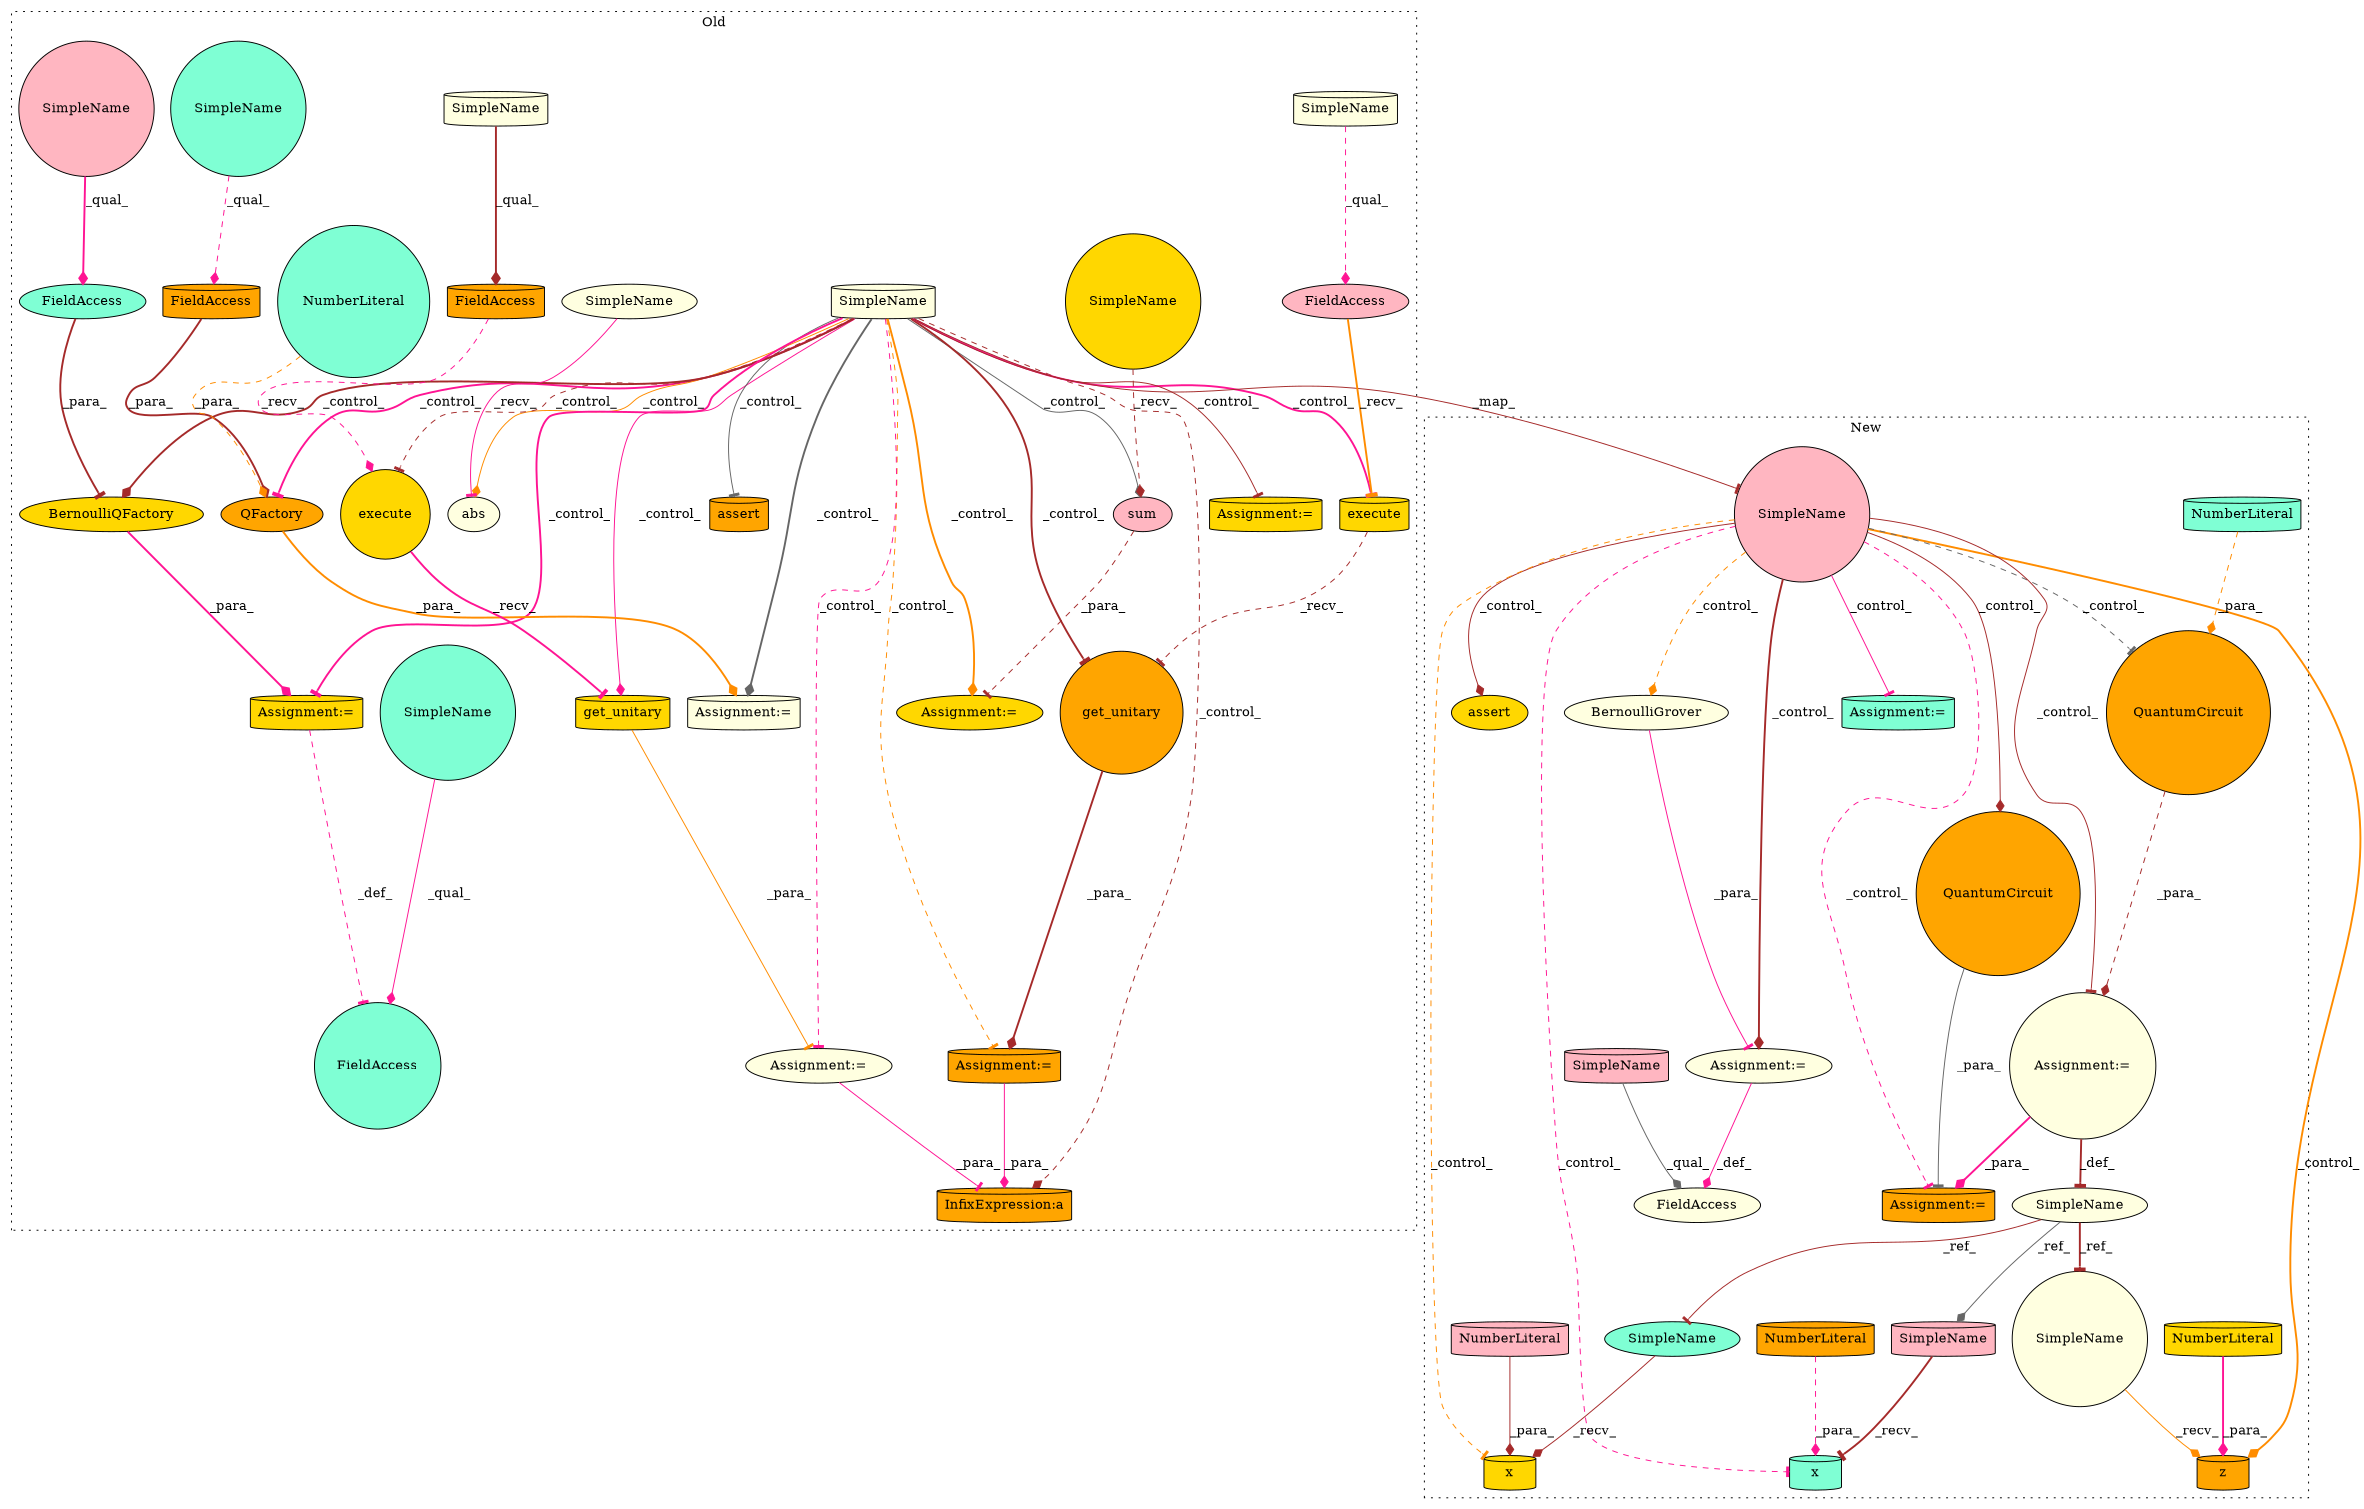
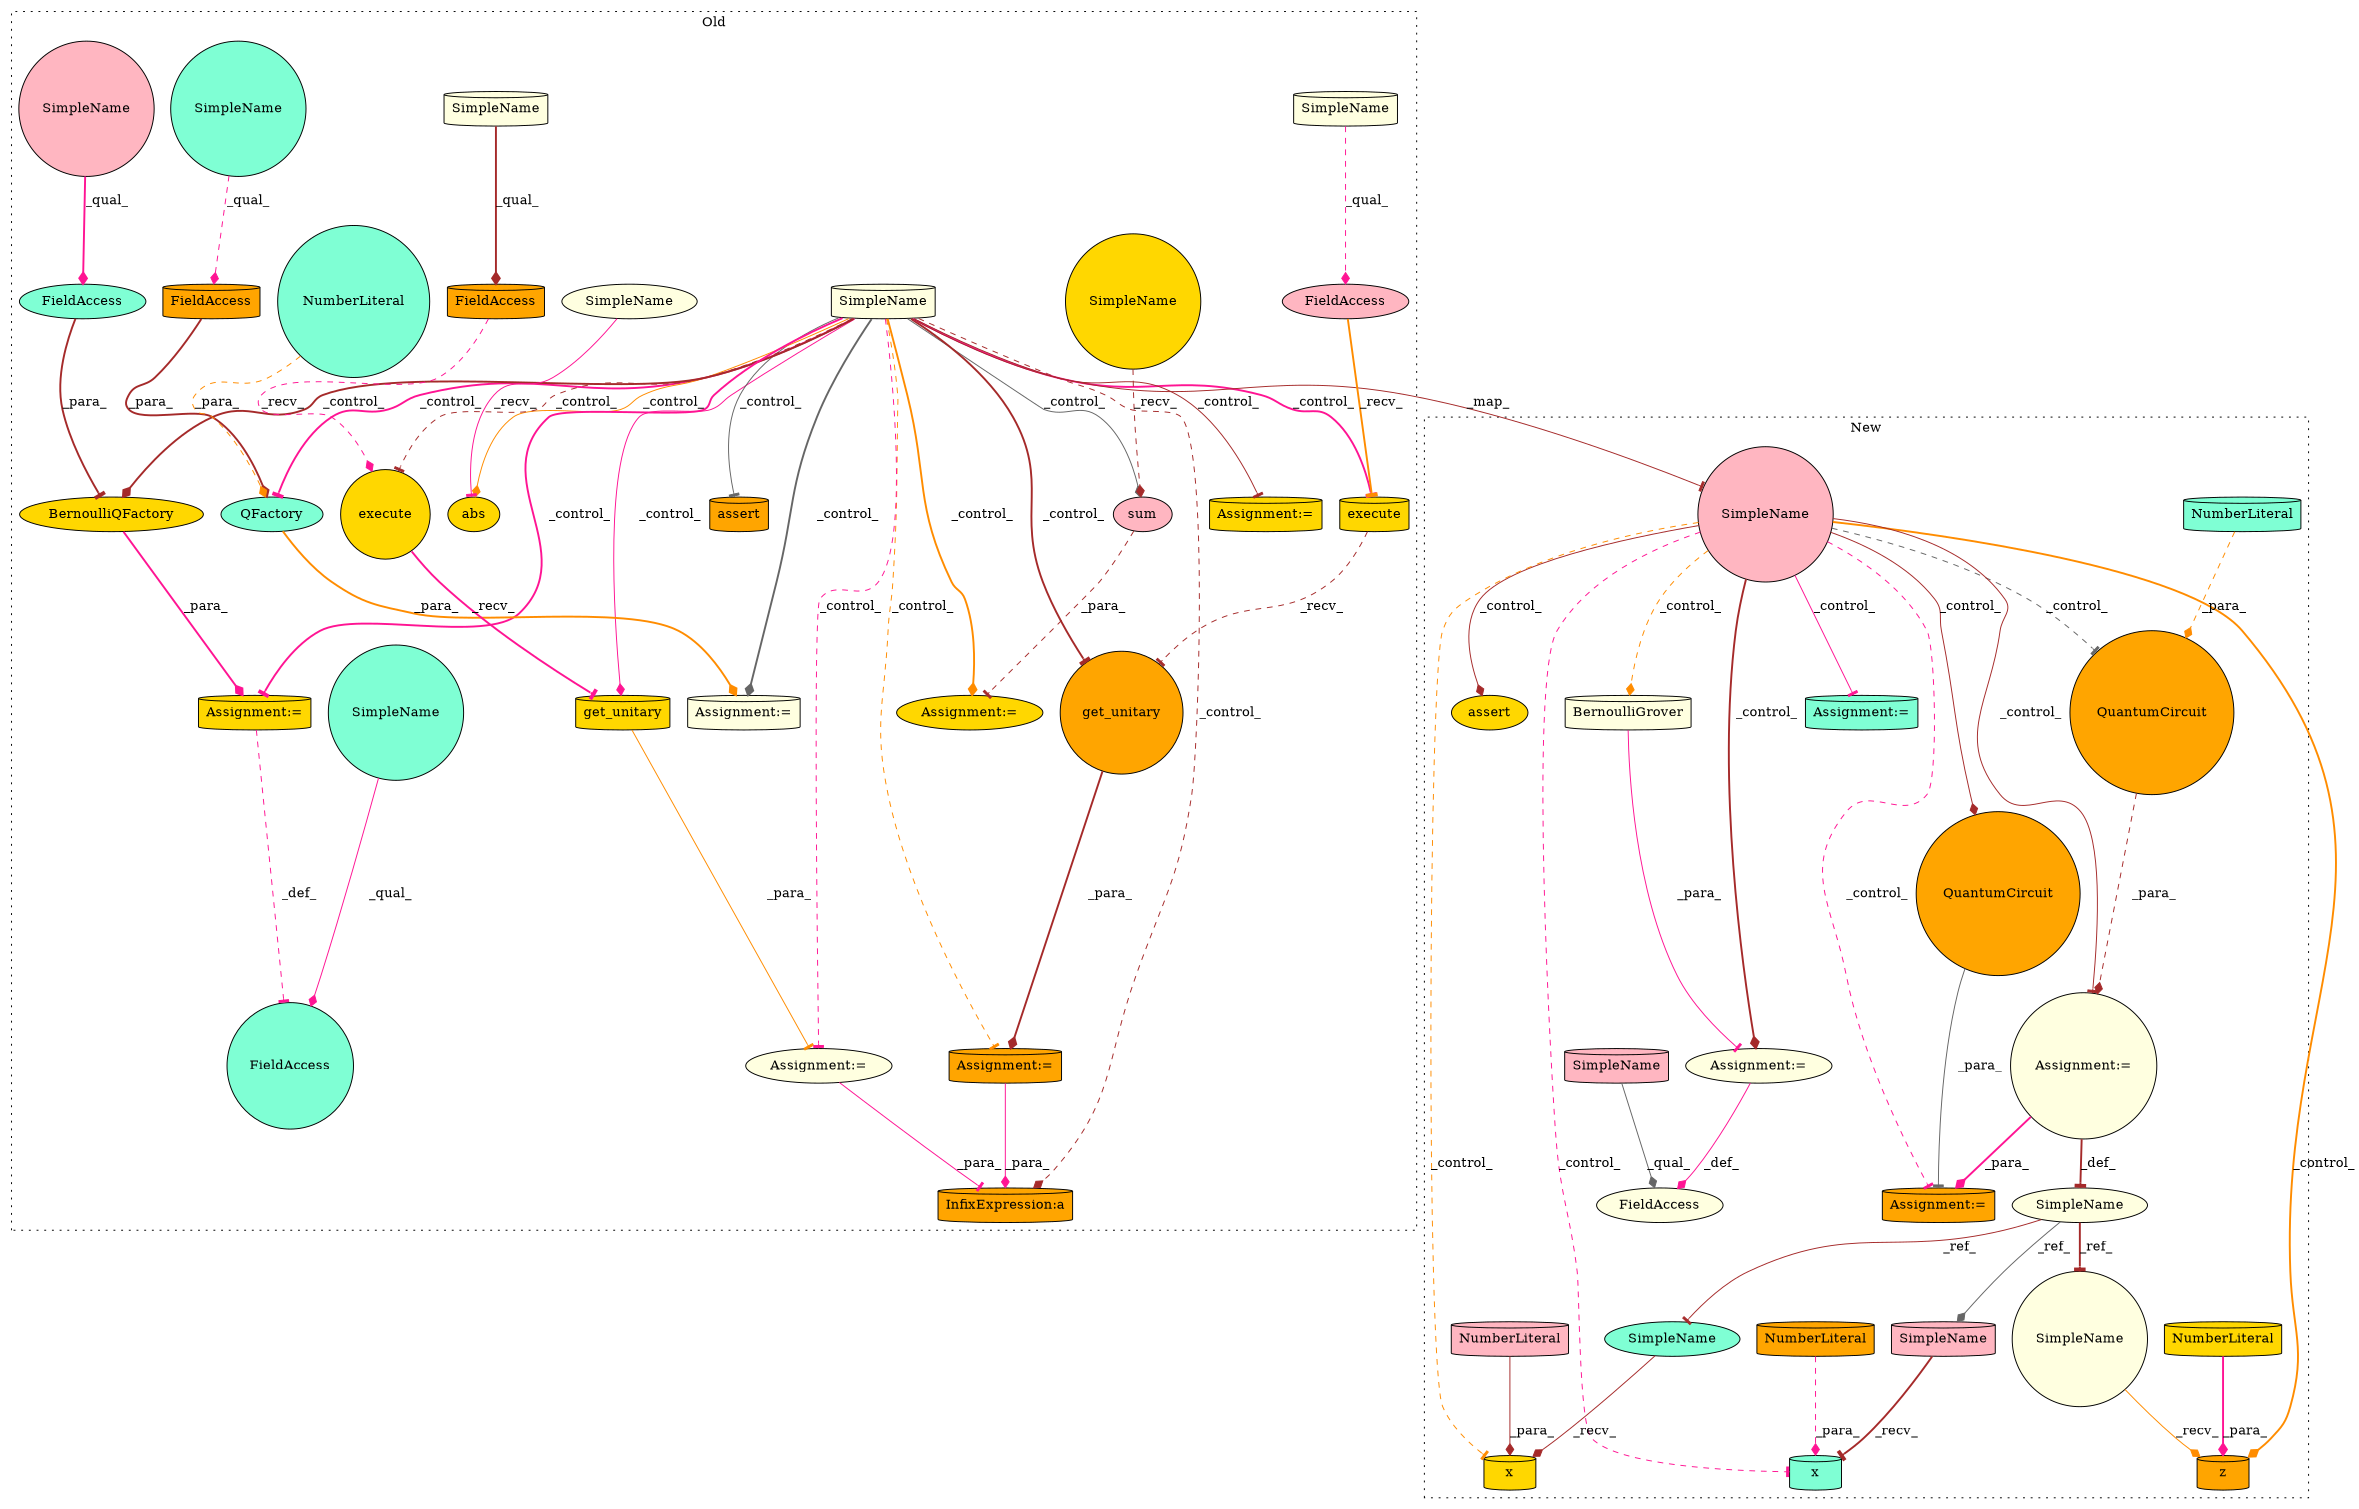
(272, 514) -> (272, 514)
(474, 514) -> (474, 514)
(1646, 713) -> (1628, 713)
